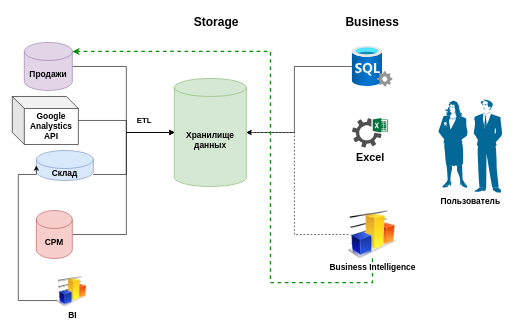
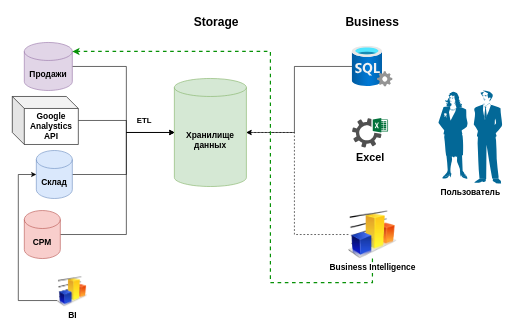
(470, 146) -> (470, 137)
(65, 165) -> (54, 174)
(54, 234) -> (42, 234)
